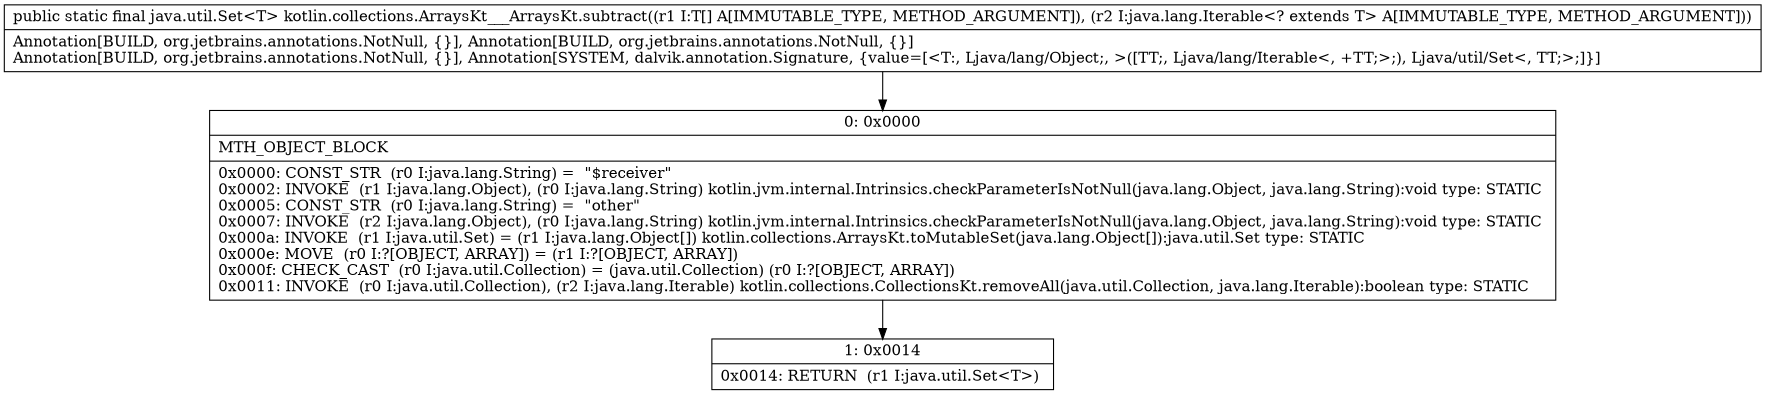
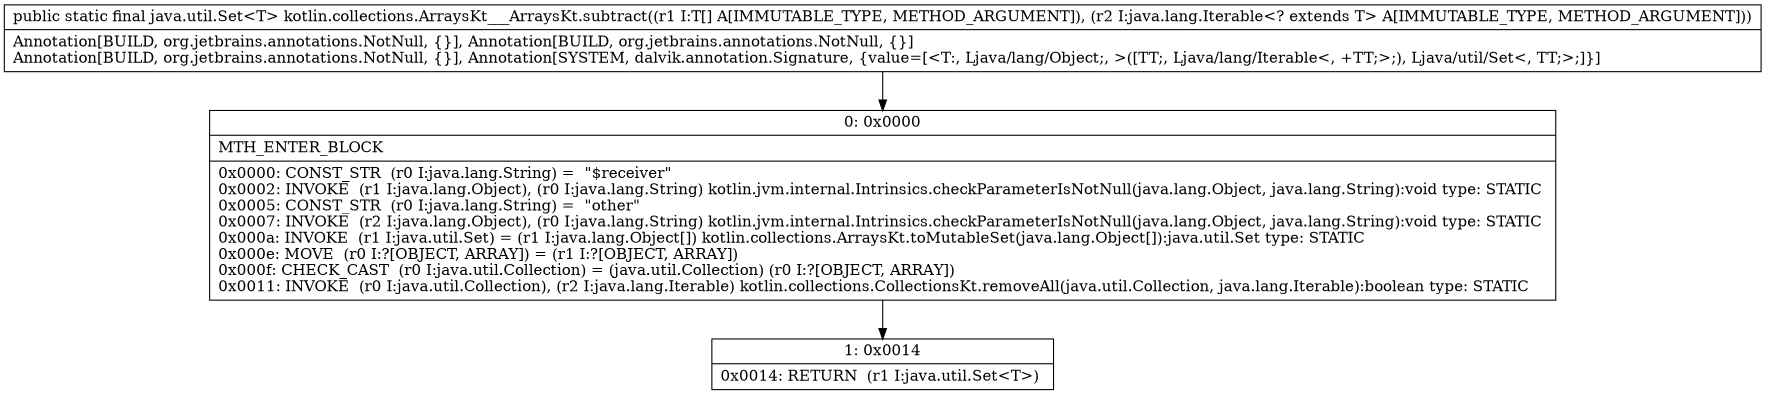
(303, 148) -> (301, 148)
